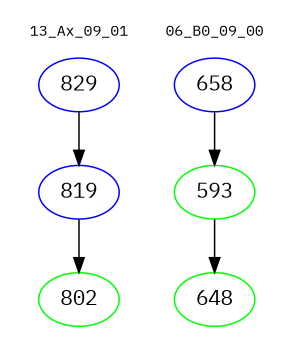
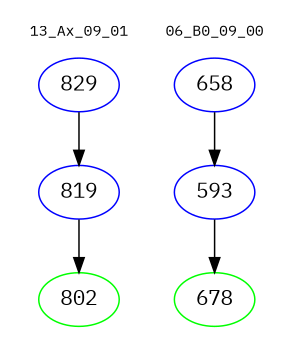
(215, 192) -> (215, 192)
(215, 300) -> (215, 300)
